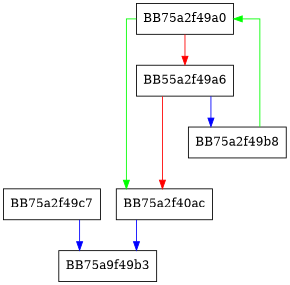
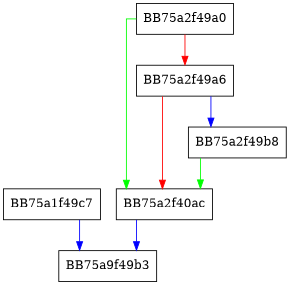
(260, 64) -> (200, 169)
(185, 81) -> (185, 81)
(52, 204) -> (52, 204)
